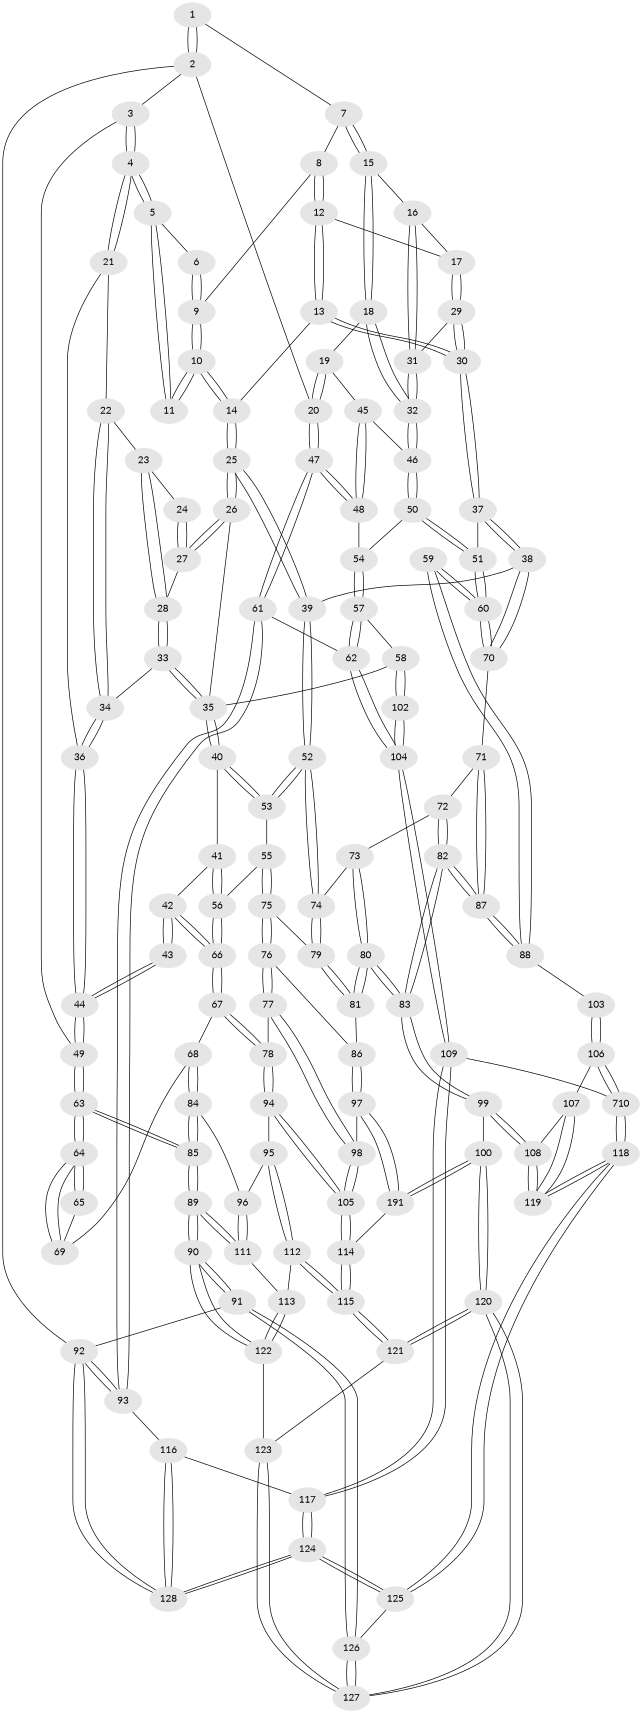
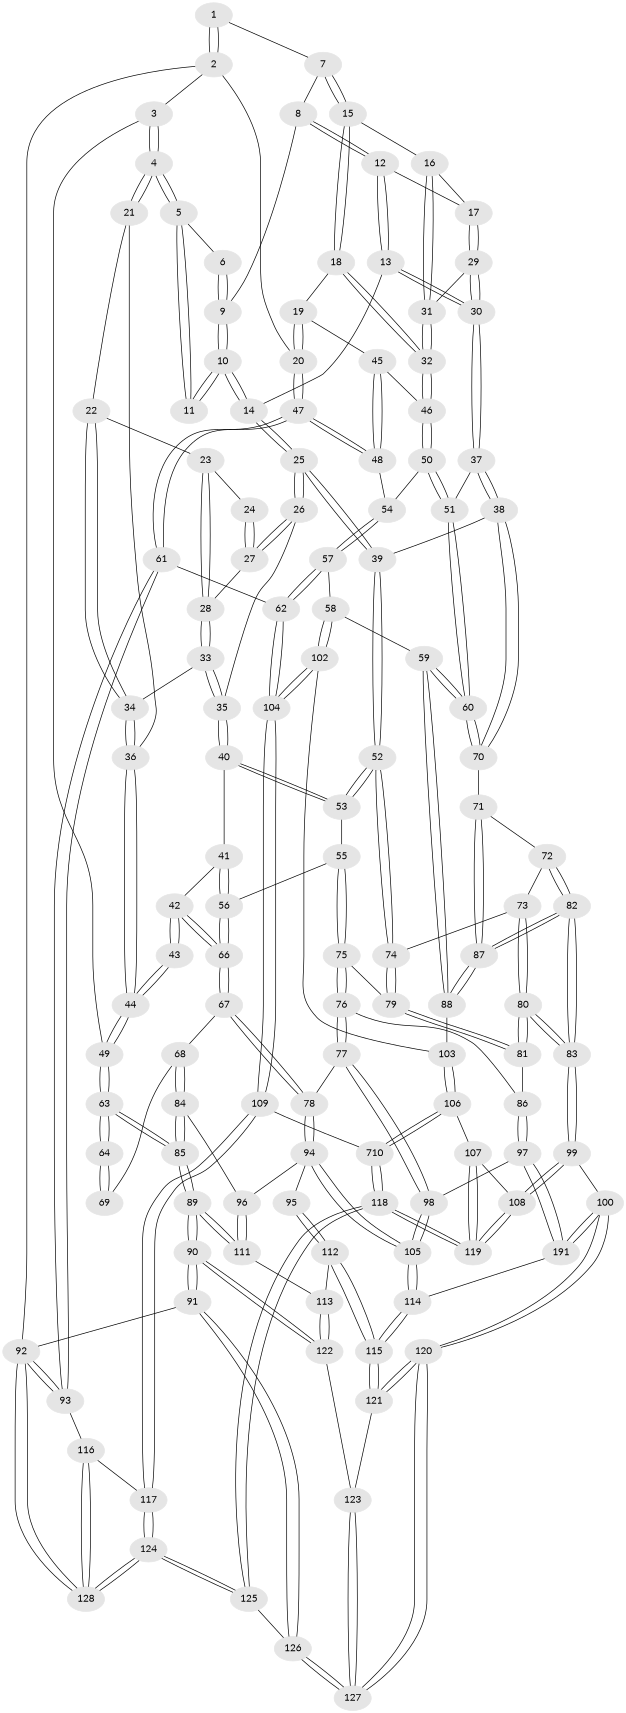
(307, 690) -> (377, 634)
none -> (304, 905)
(256, 1178) -> (276, 1178)
(79, 1203) -> none
